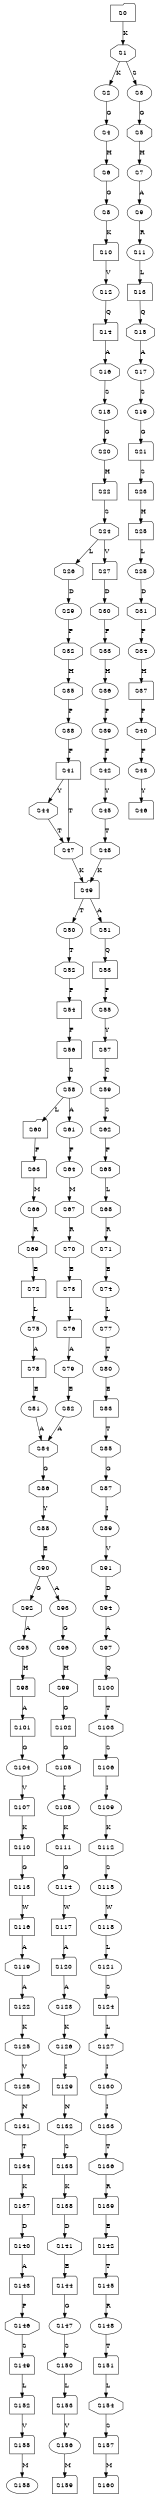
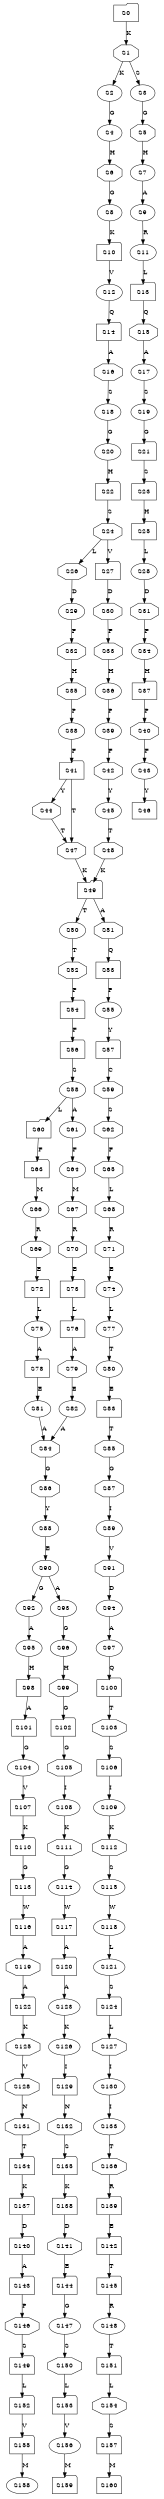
(27, 1608) -> (29, 1608)
